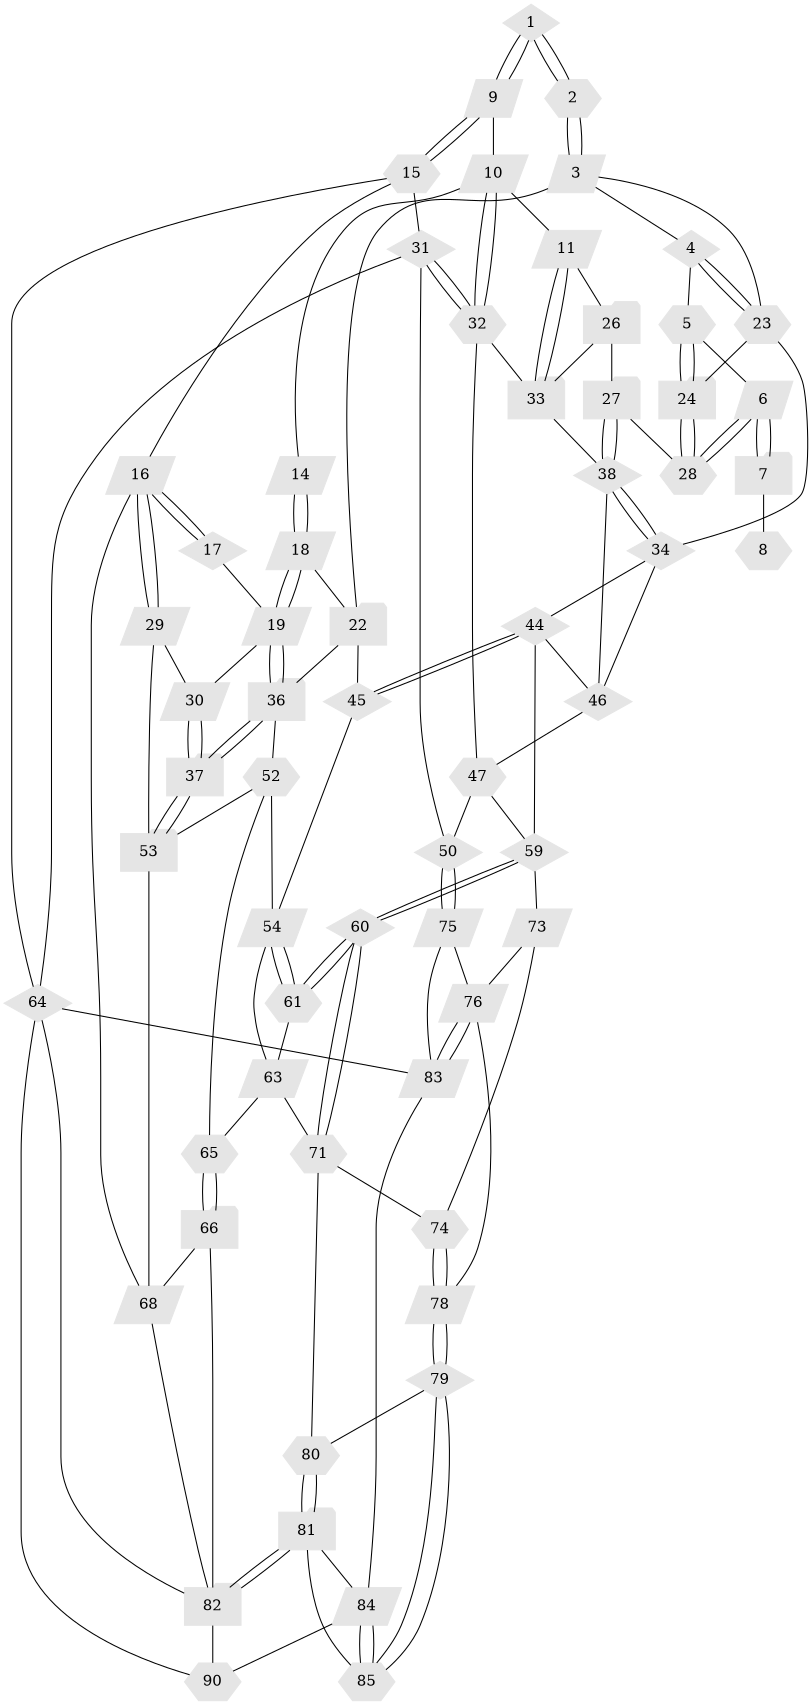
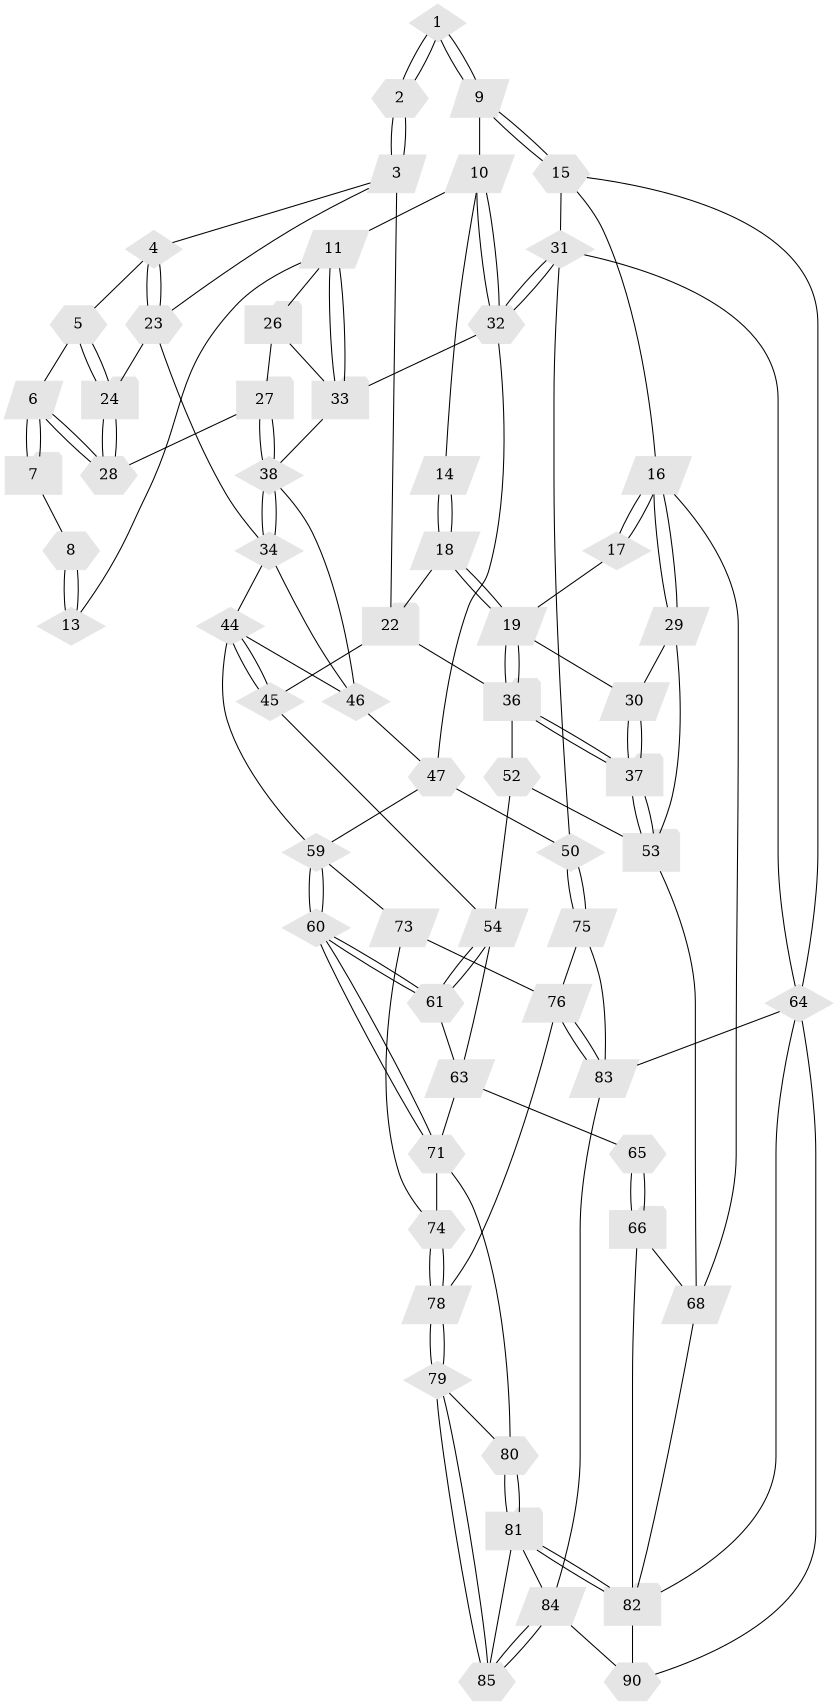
none -> (71, 626)
(220, 963) -> none
